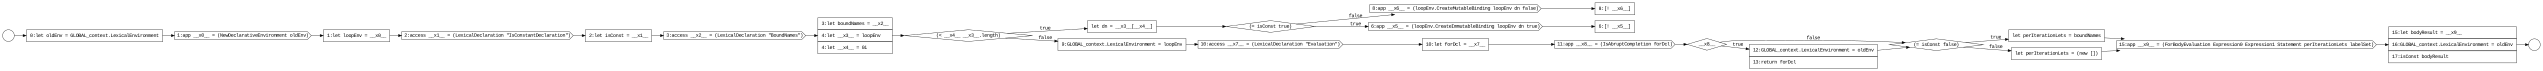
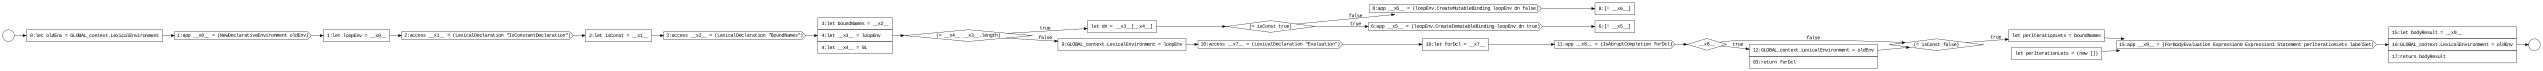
(1986, 49) -> none
(2420, 57) -> (2419, 57)
(1775, 62) -> (1775, 62)
